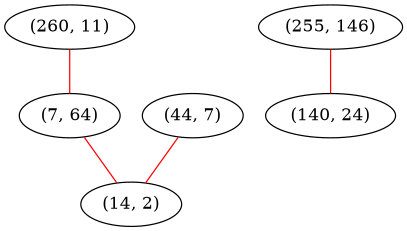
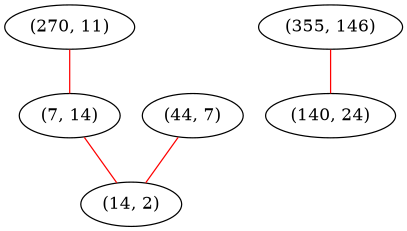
(70, 27) -> (70, 27)
(331, 27) -> (331, 27)
(70, 116) -> (70, 116)
